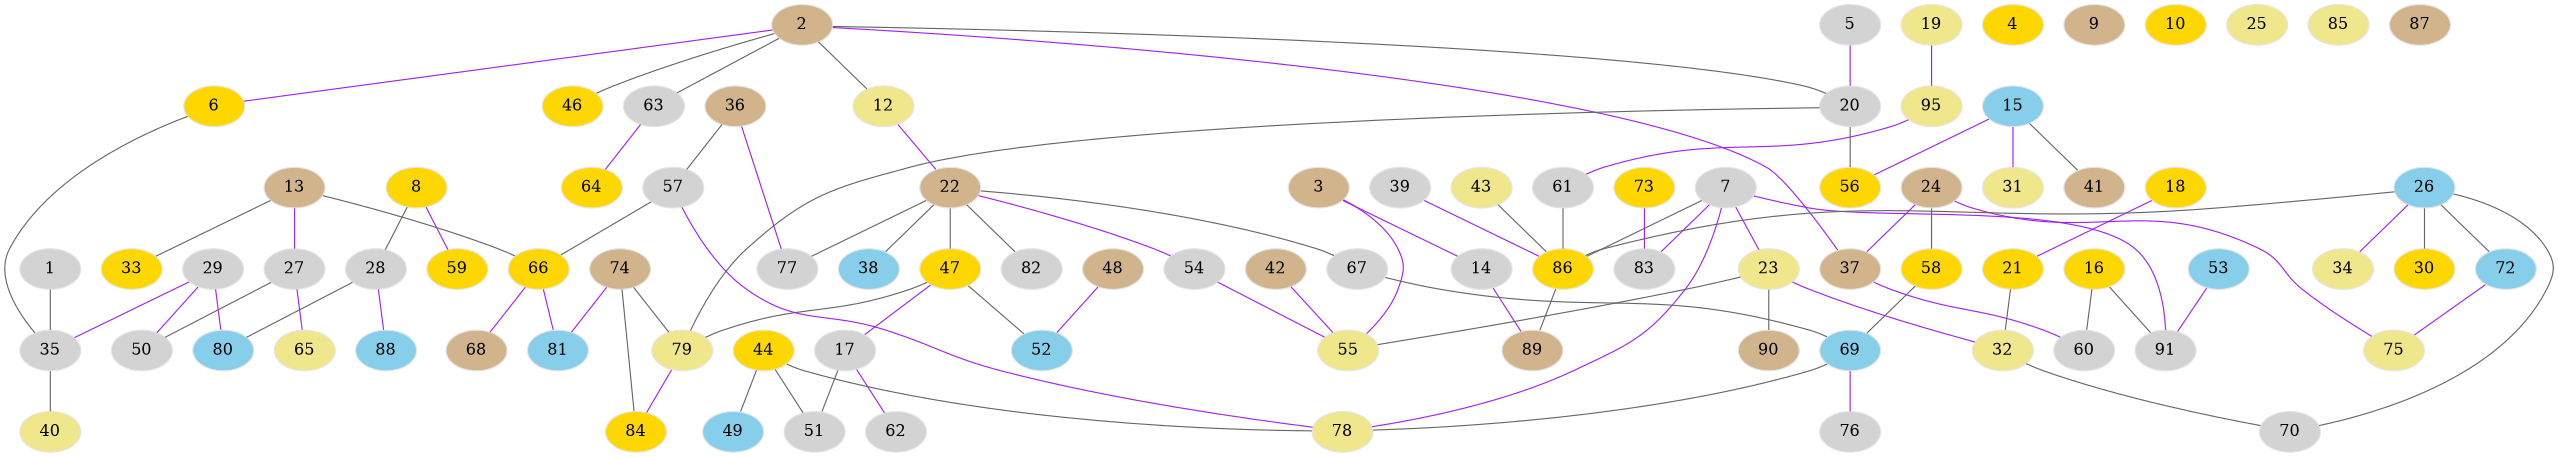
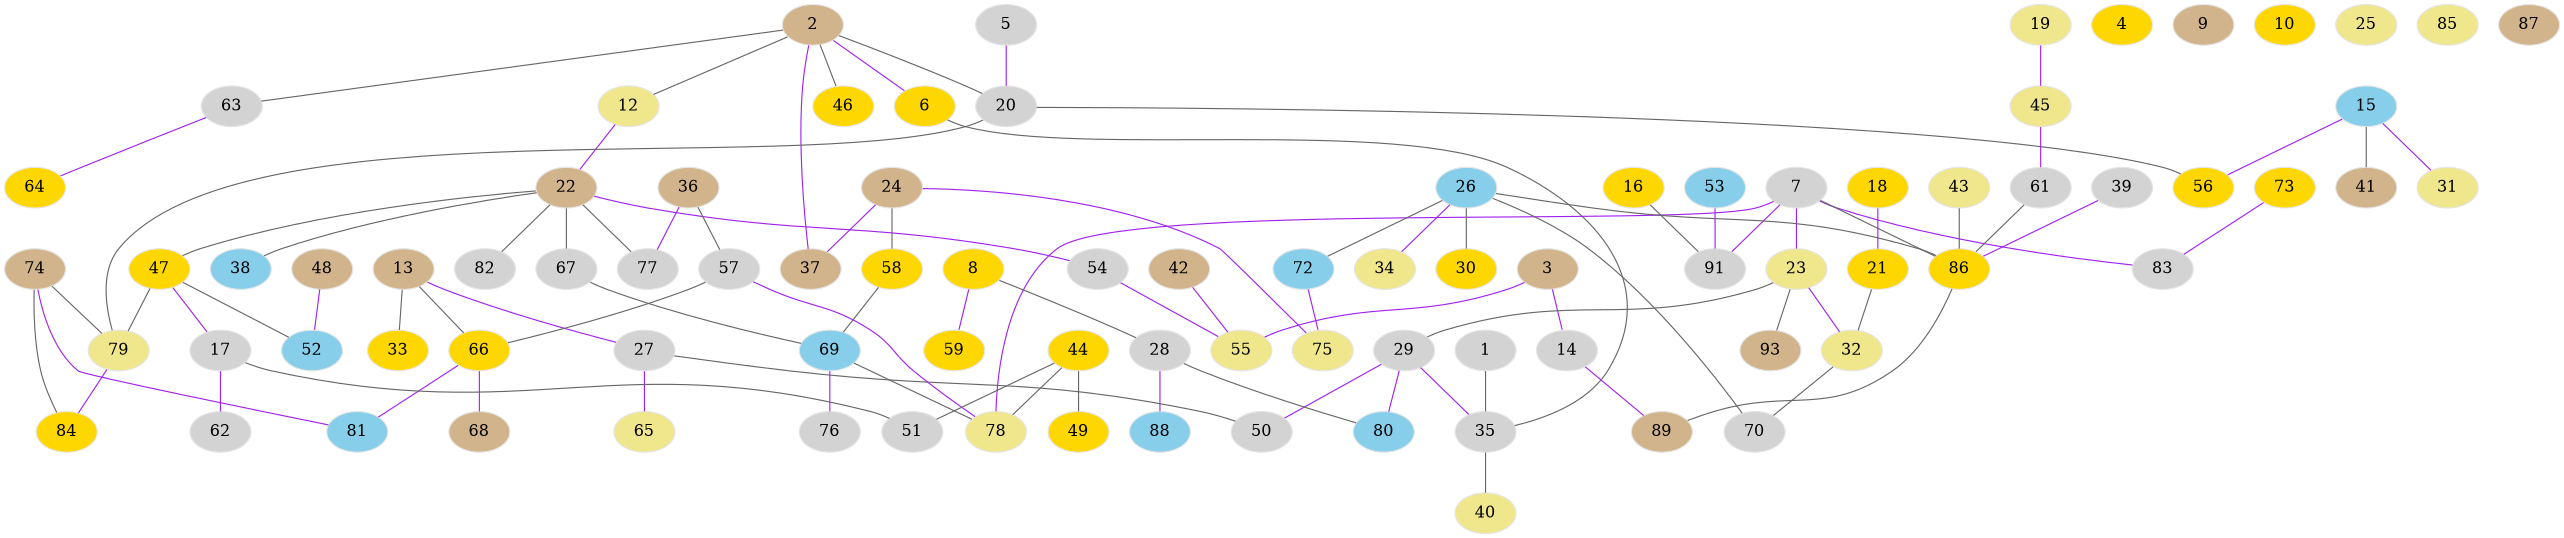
(1932, 106) -> (2041, 106)
(1560, 313) -> (1600, 310)
(1769, 350) -> (1770, 350)
(2084, 350) -> none
(733, 432) -> (1079, 432)
